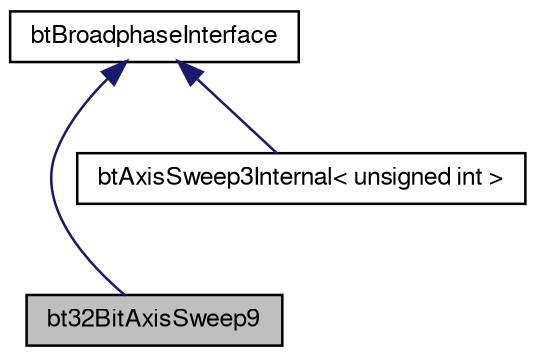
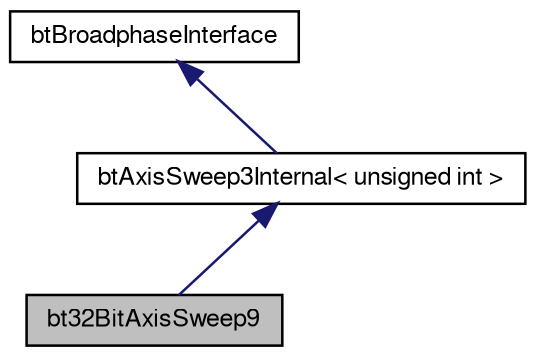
(53, 191) -> (218, 258)
